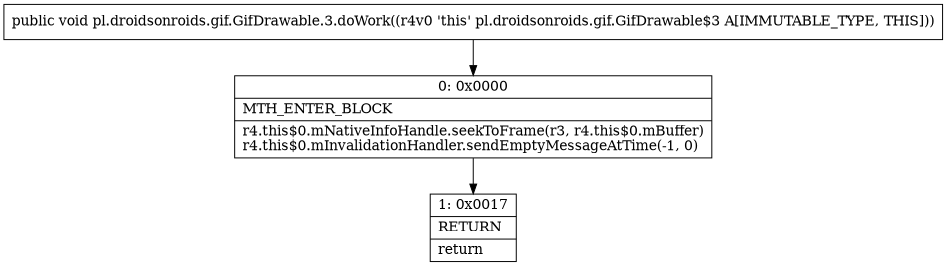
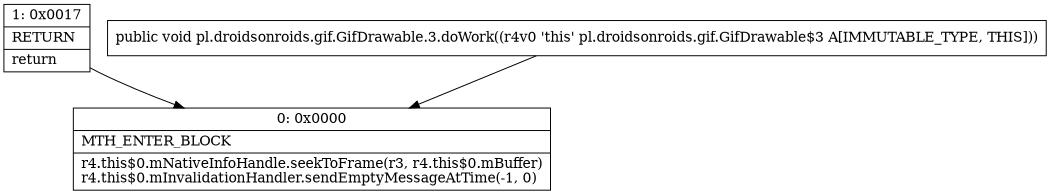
(473, 171) -> (132, 87)
